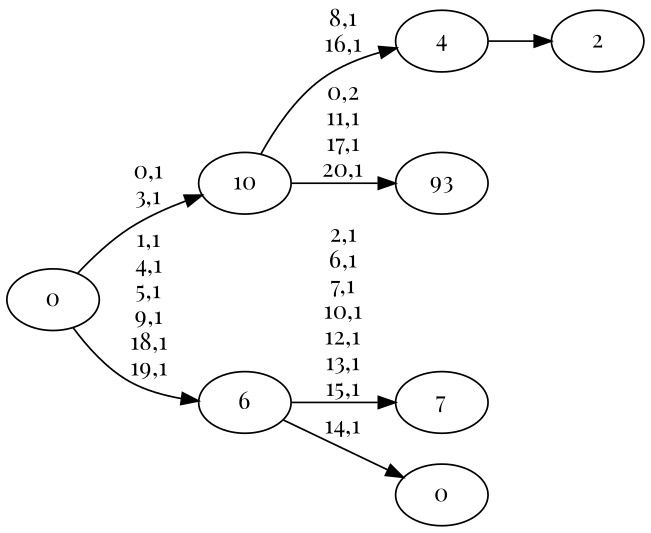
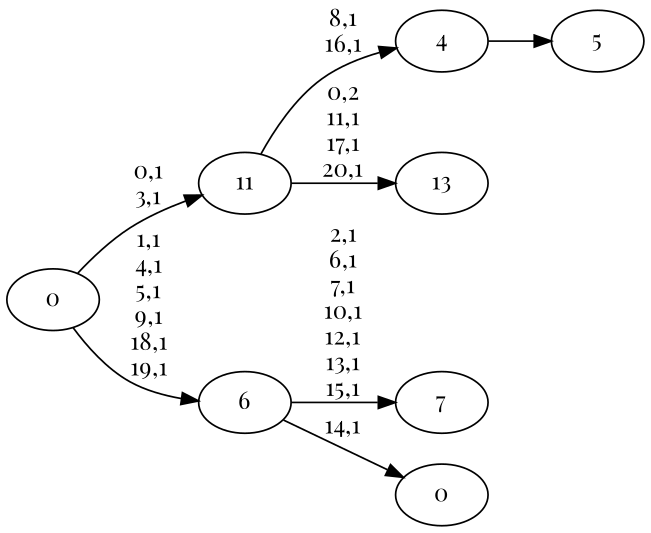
(598, 41) -> (598, 41)
(245, 183) -> (245, 183)
(442, 183) -> (442, 183)
